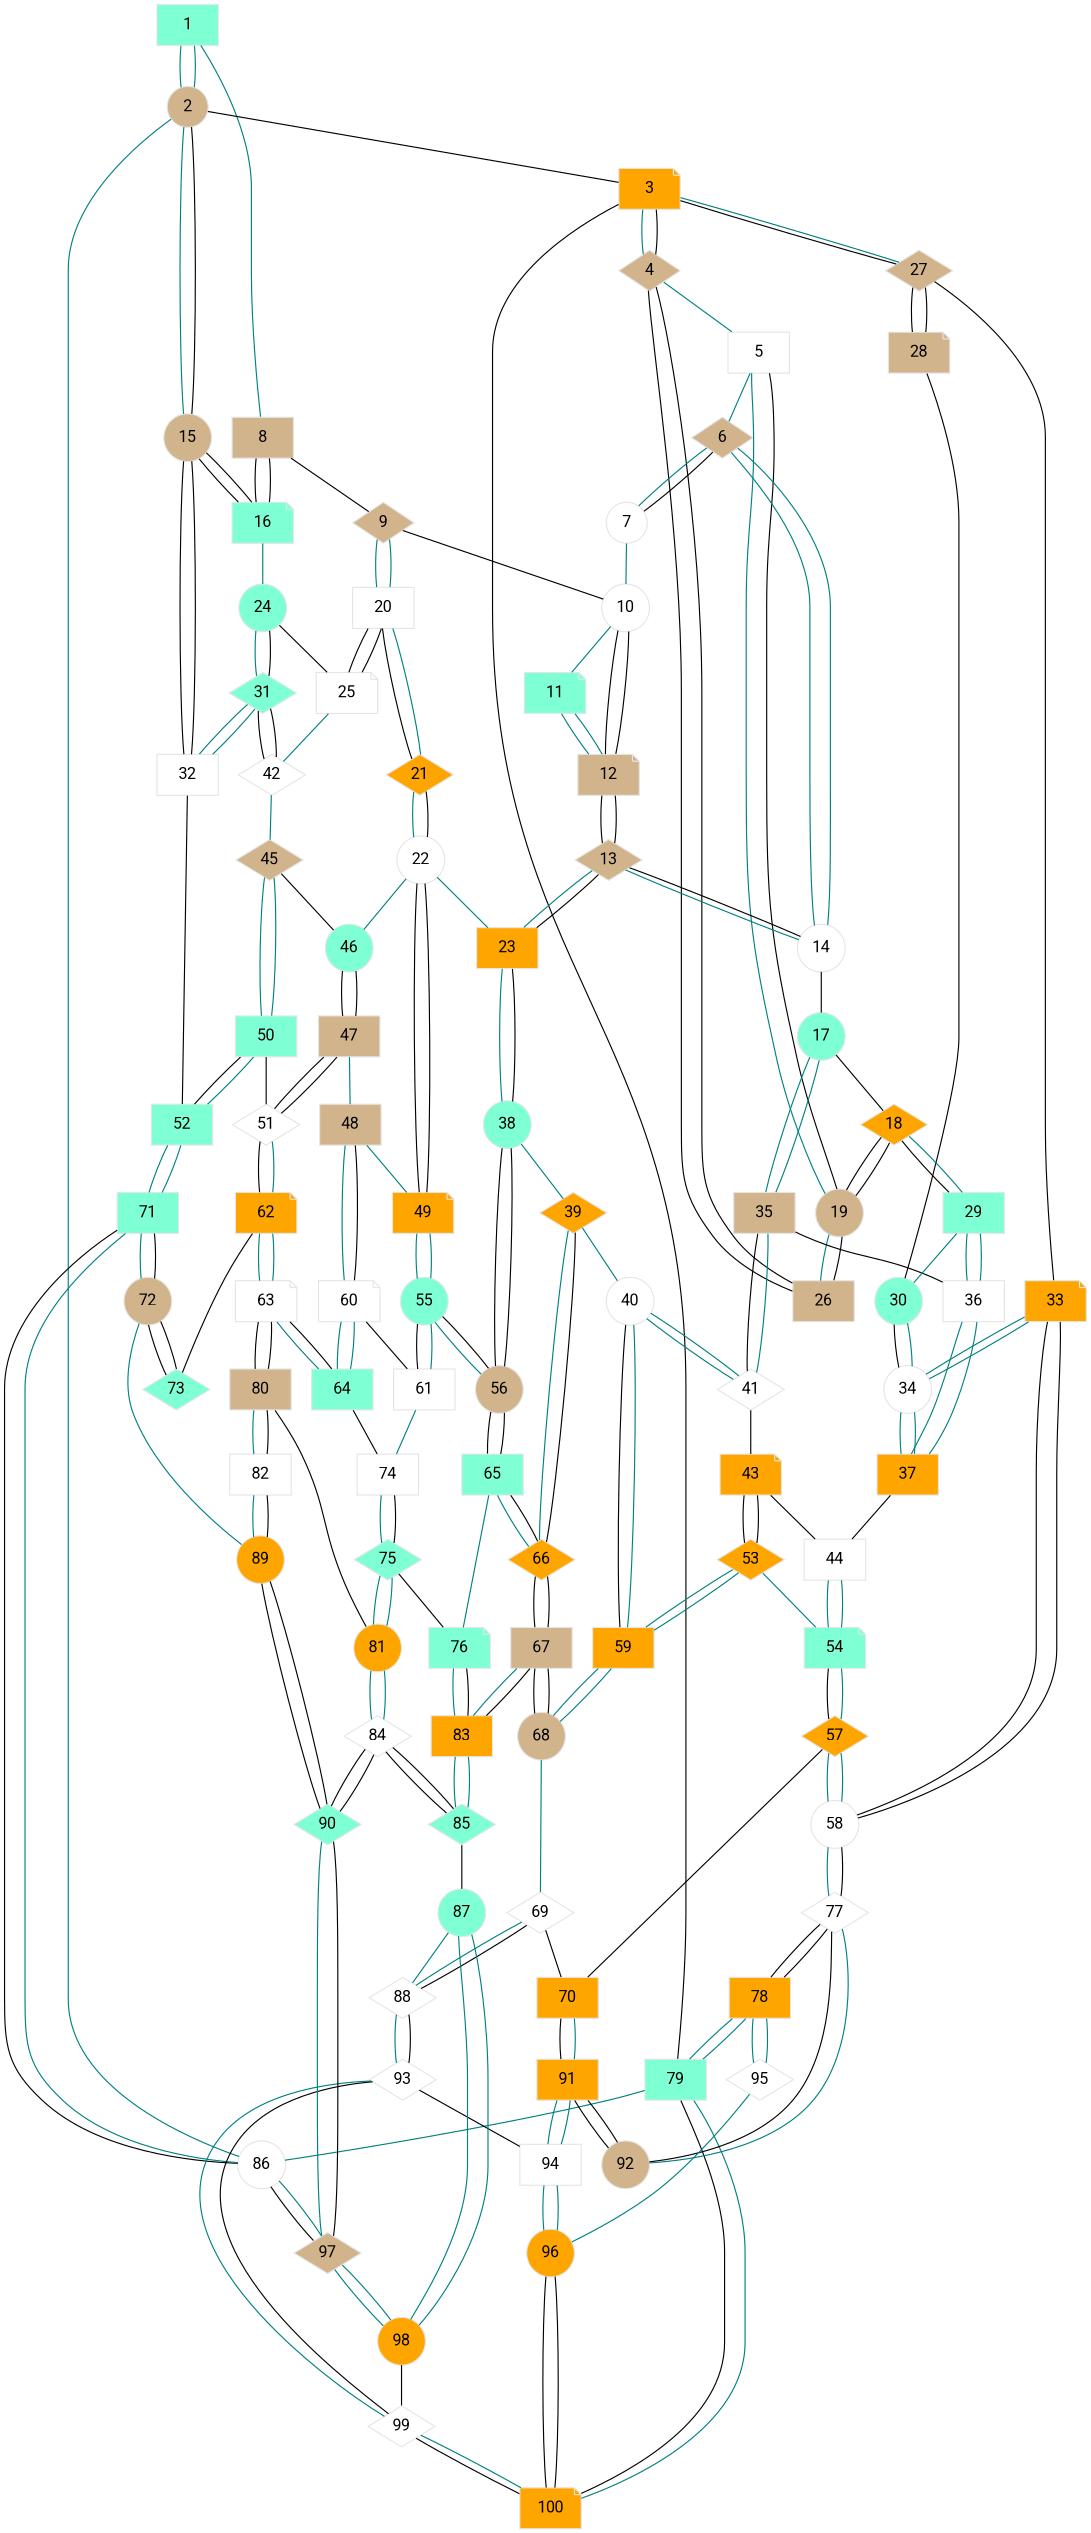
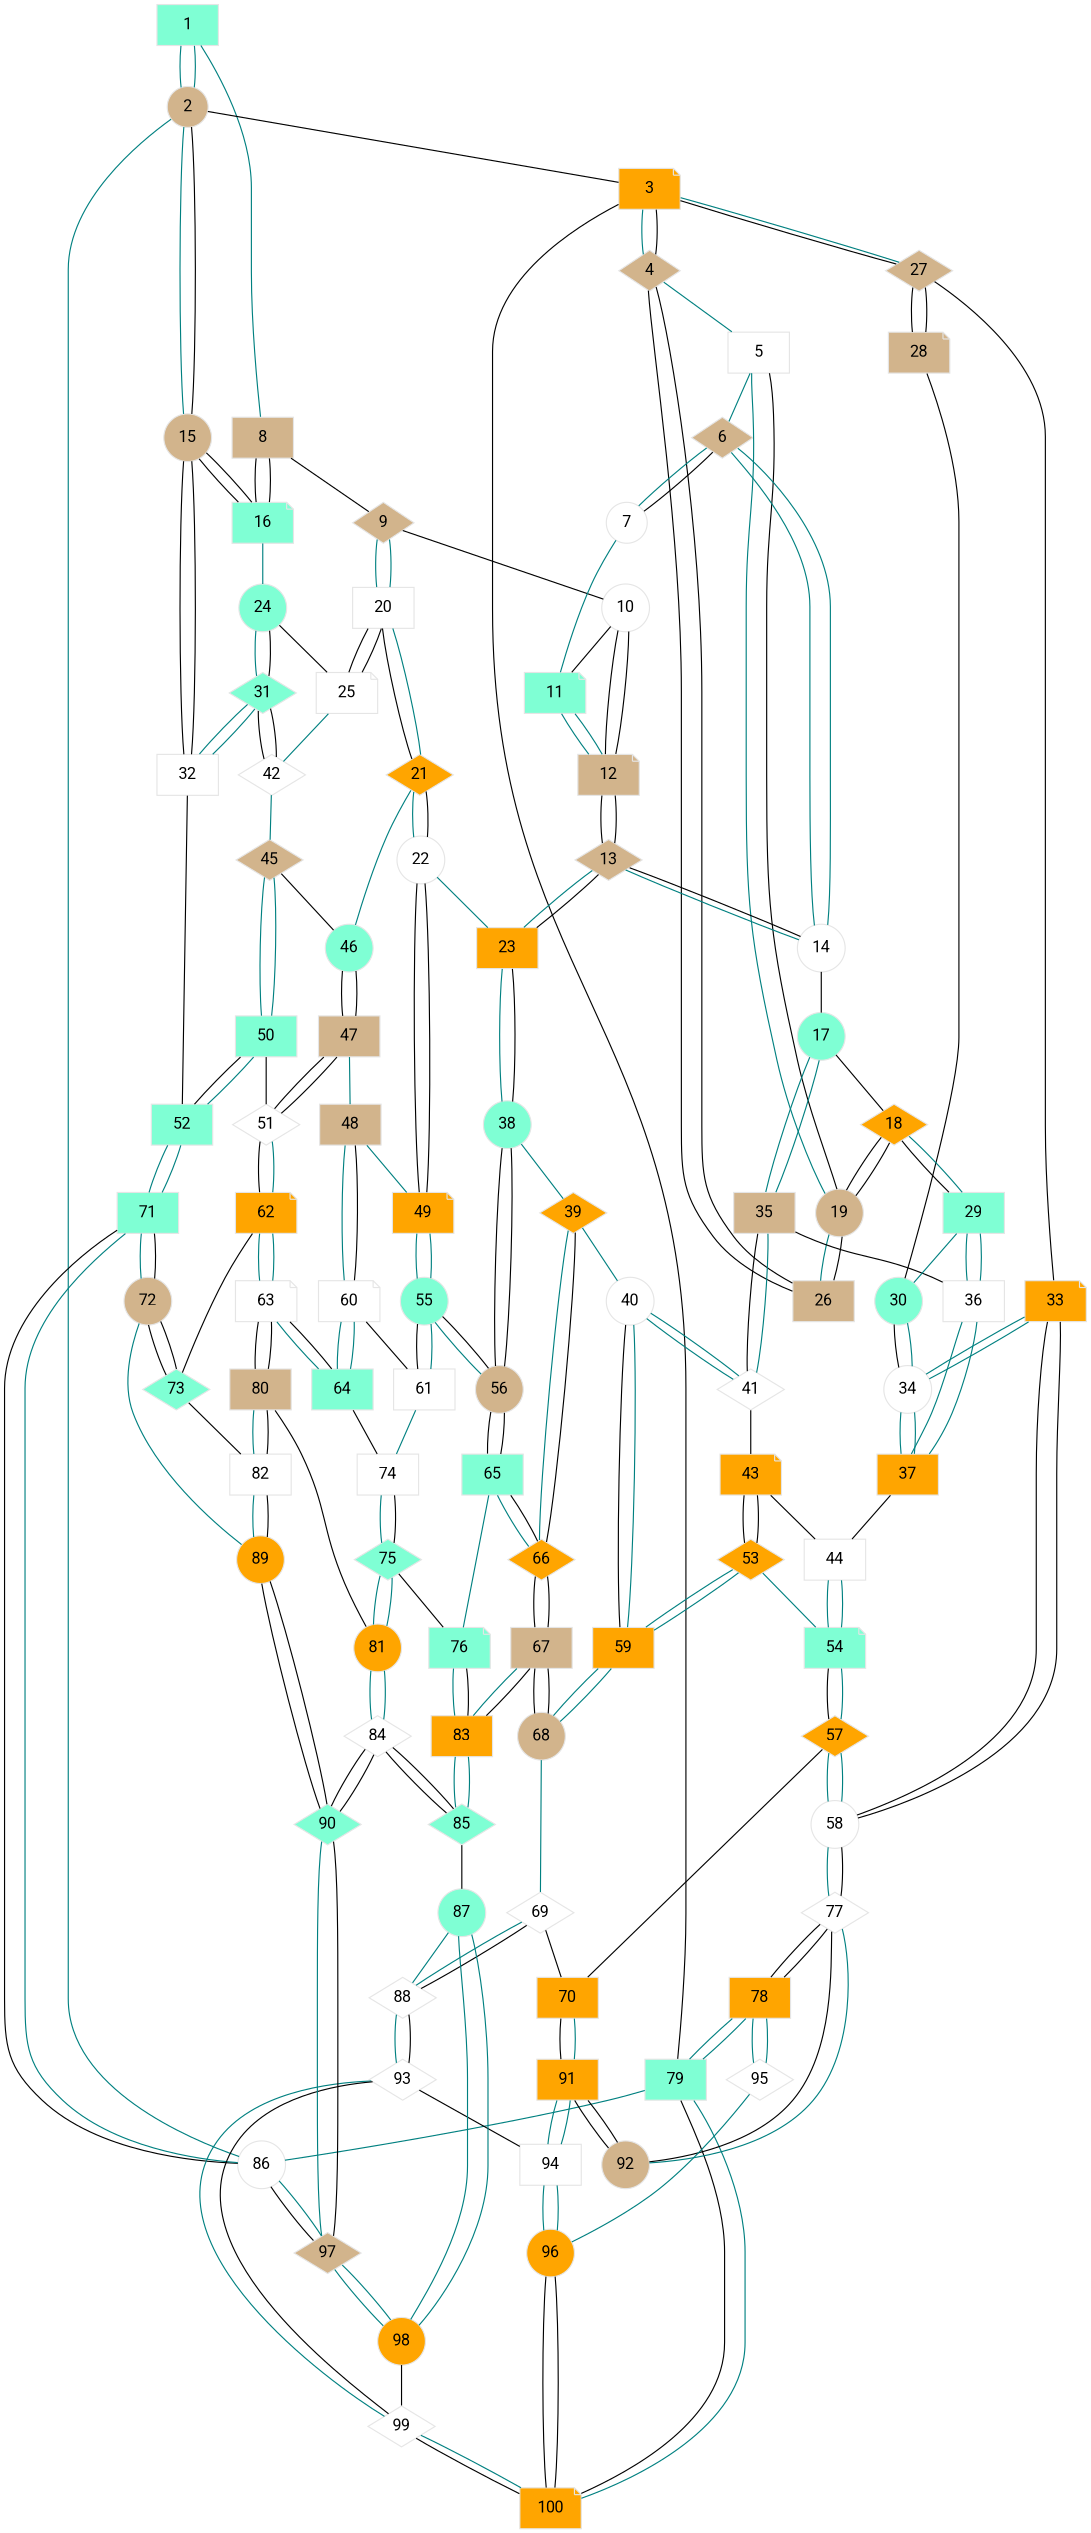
(626, 564) -> (583, 604)
(591, 649) -> (591, 649)
(385, 904) -> (379, 856)
none -> (215, 1428)
